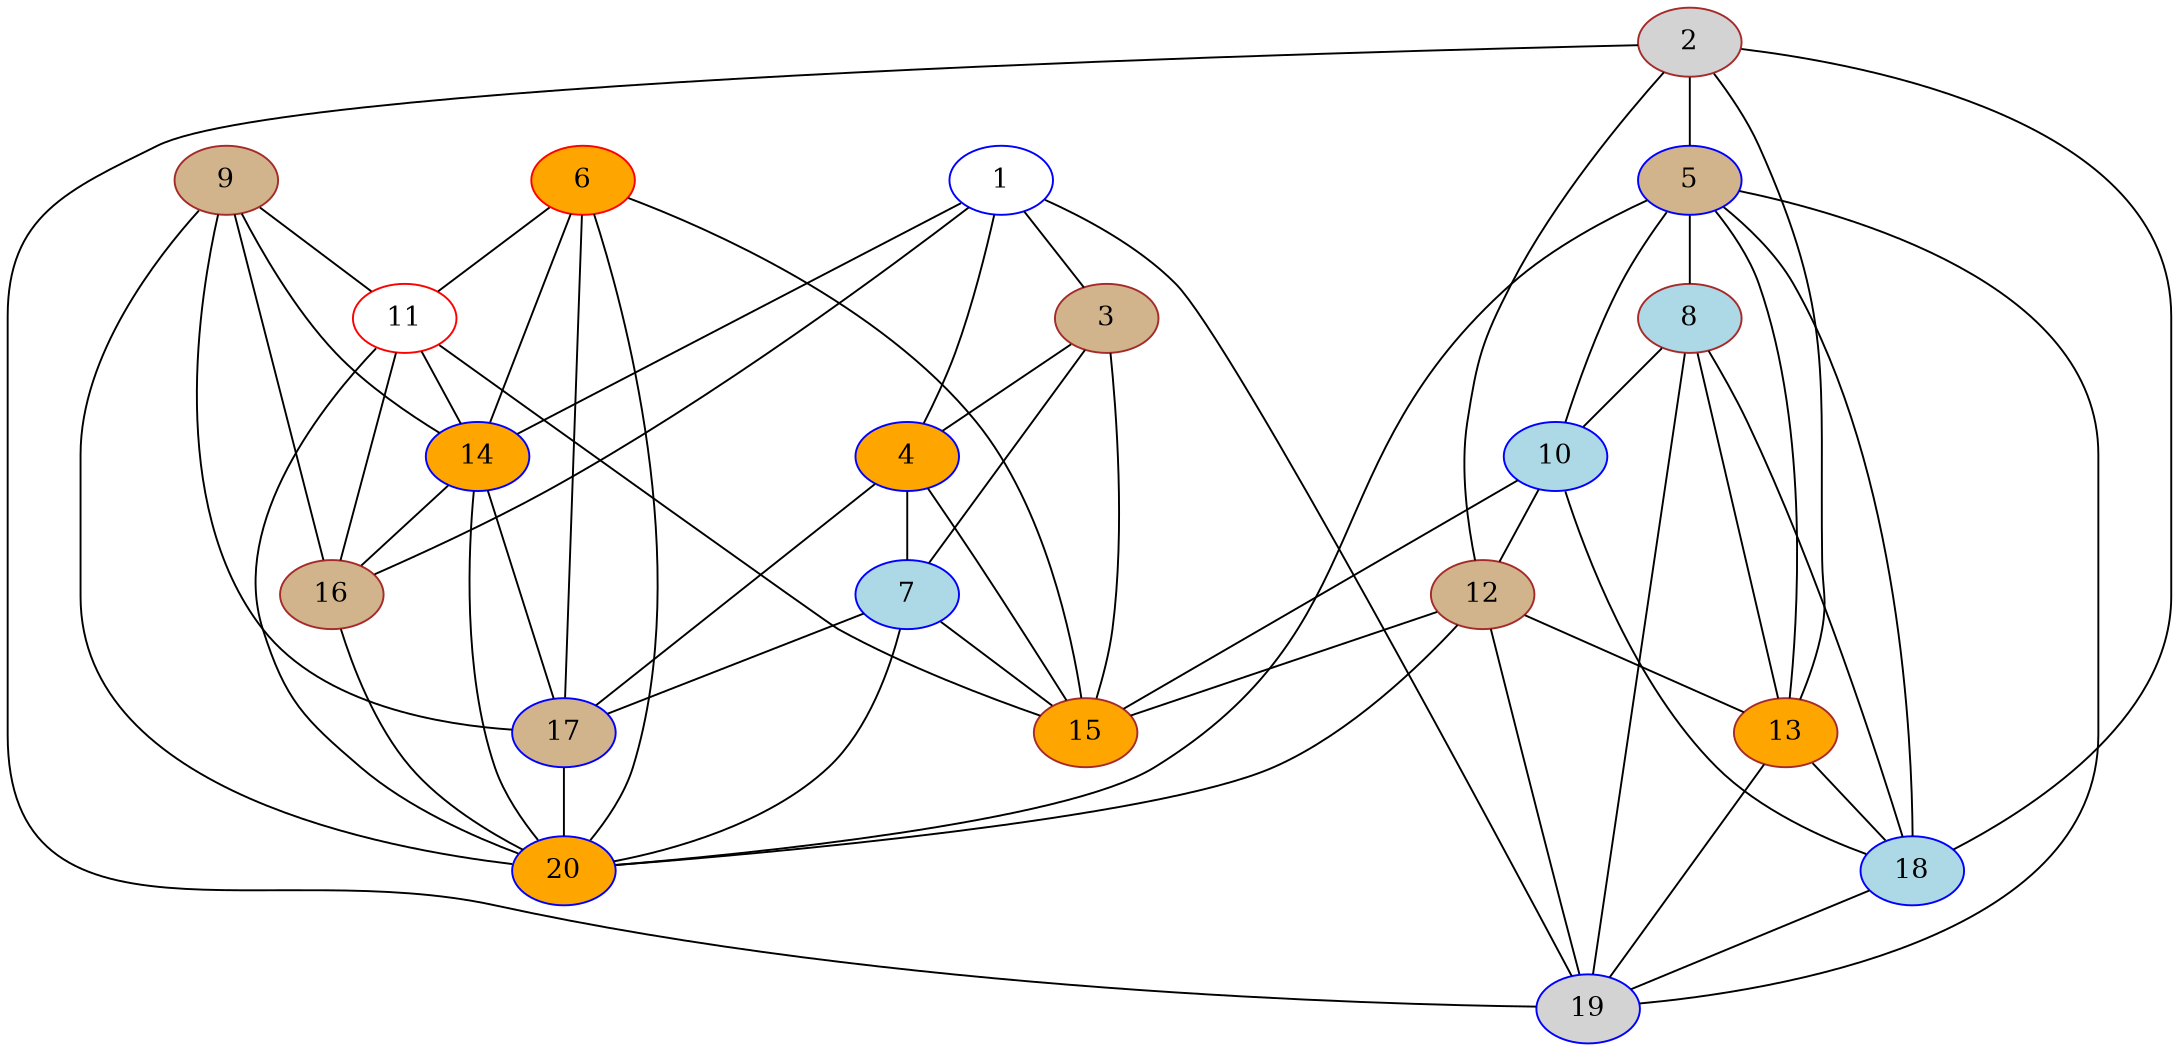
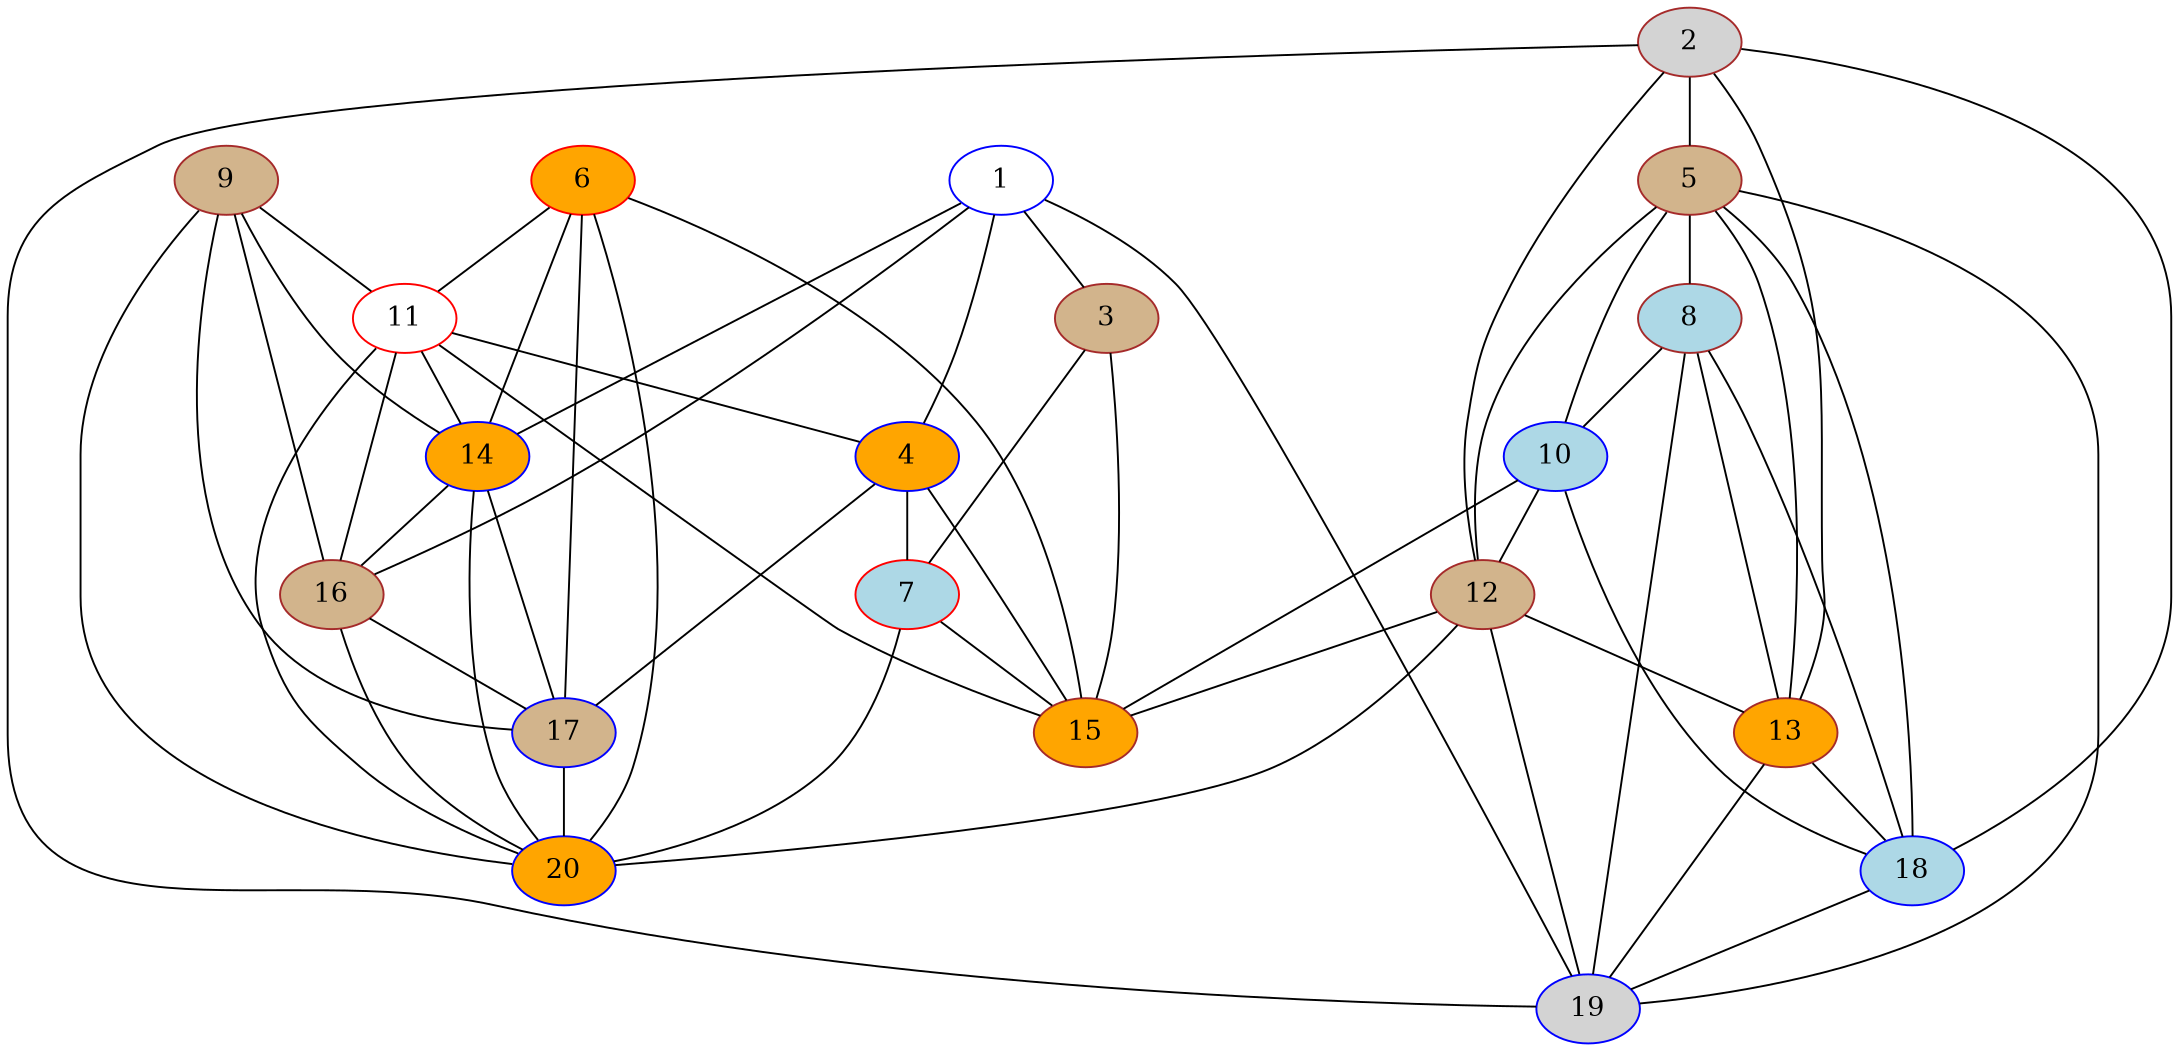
(1690, 180) -> (1690, 180)
(1007, 388) -> (656, 387)
(907, 595) -> (907, 595)
(736, 664) -> (448, 664)
(1240, 699) -> (1516, 359)
